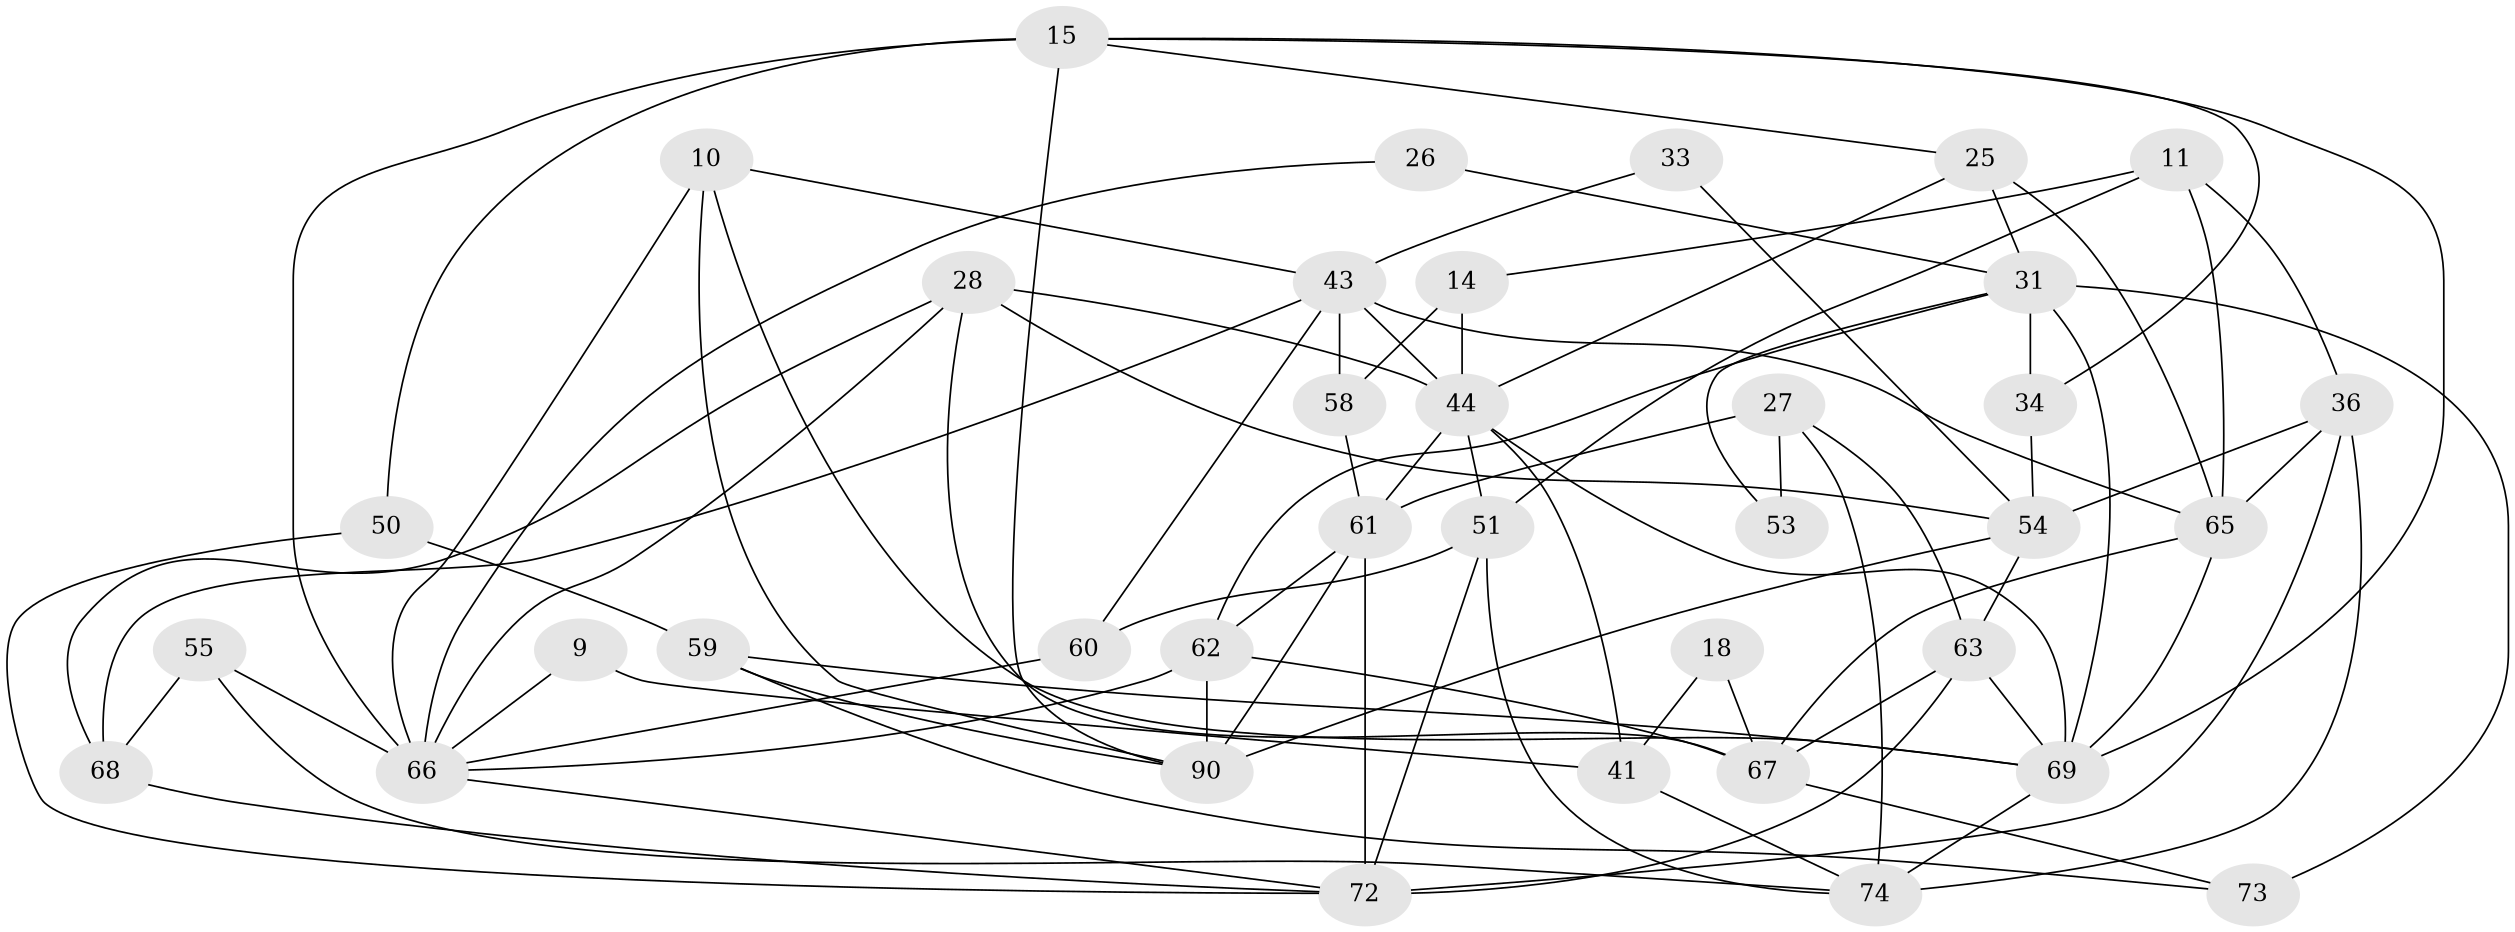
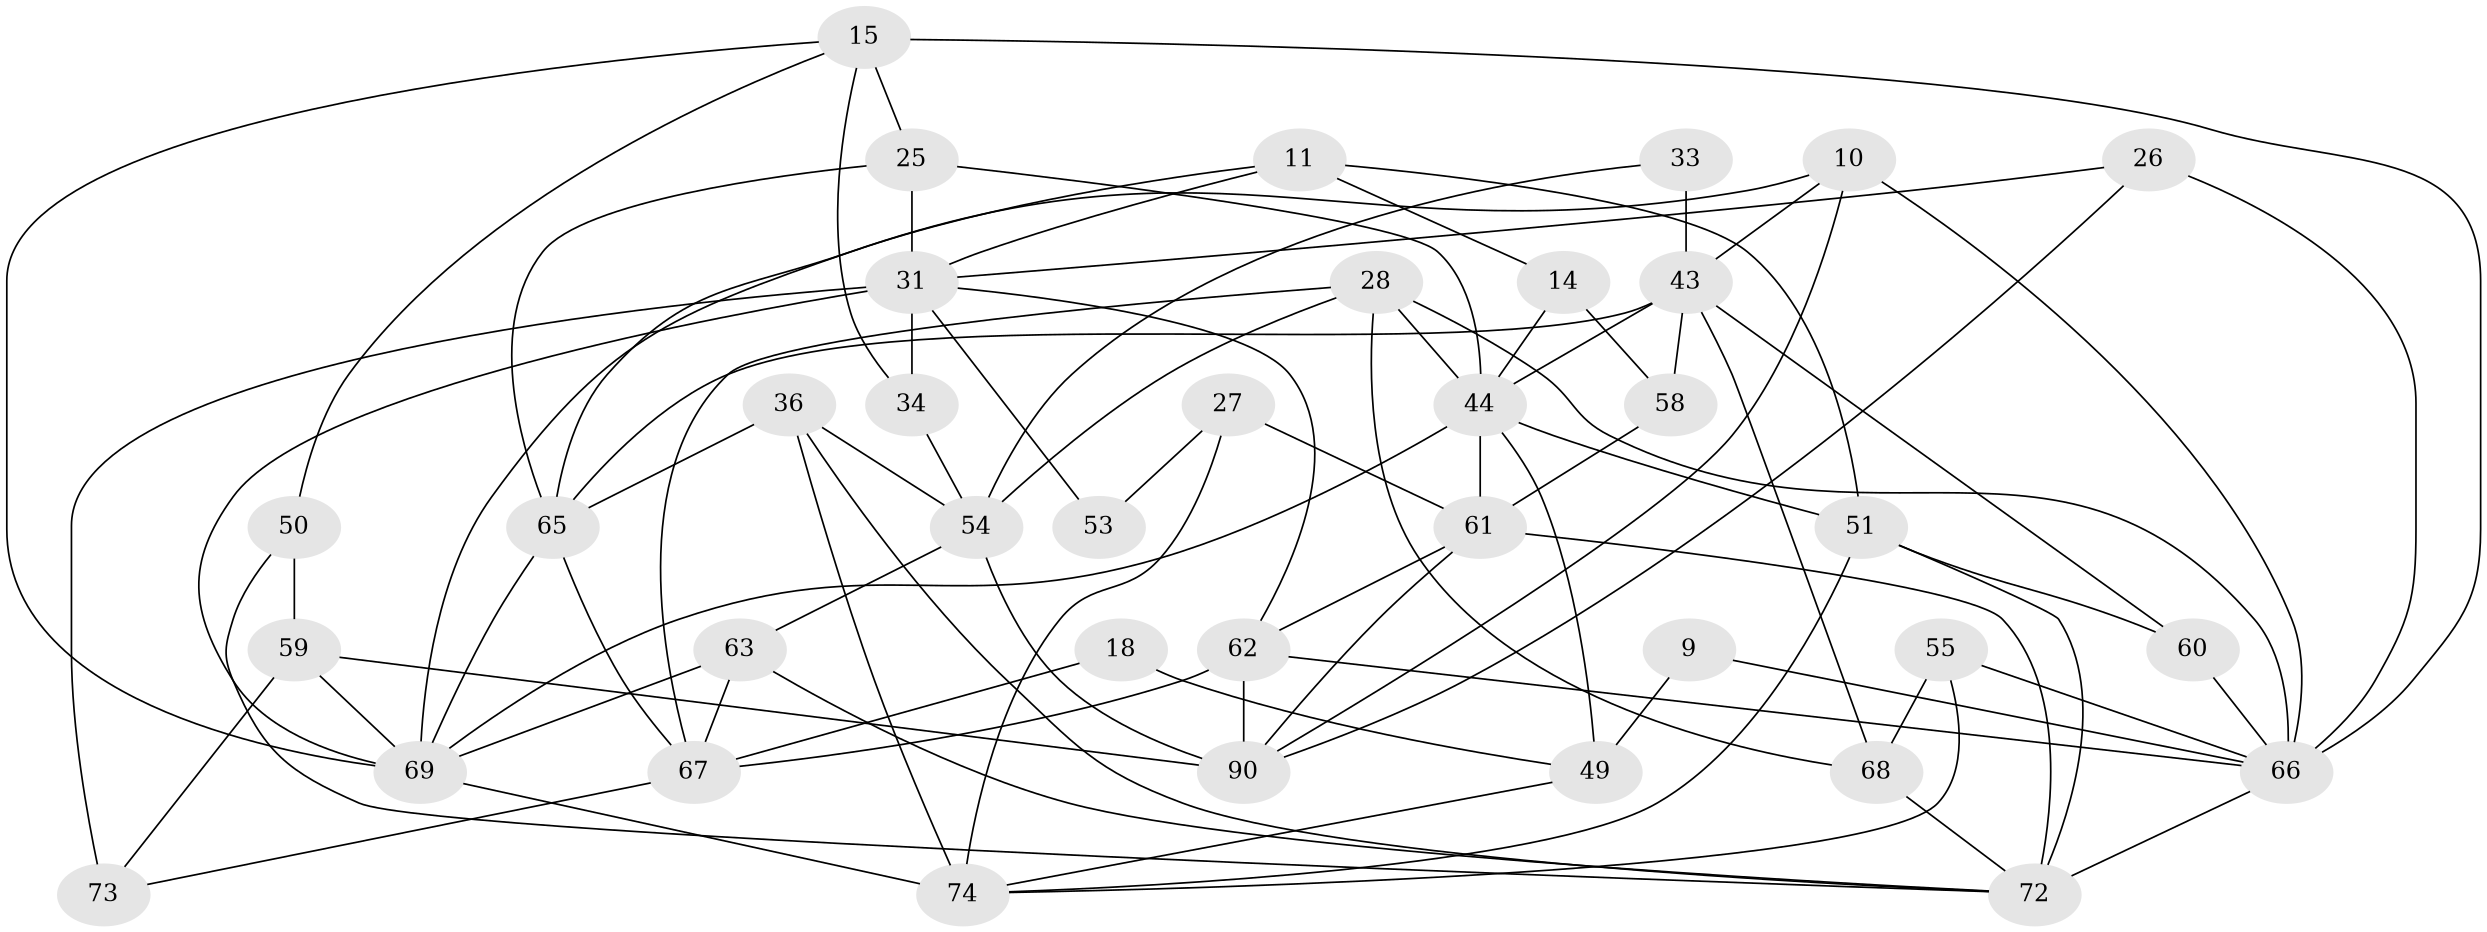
(2286, 269) -> (1102, 214)
(1019, 457) -> (1730, 511)
(1914, 517) -> none
(1624, 772) -> (1596, 772)
